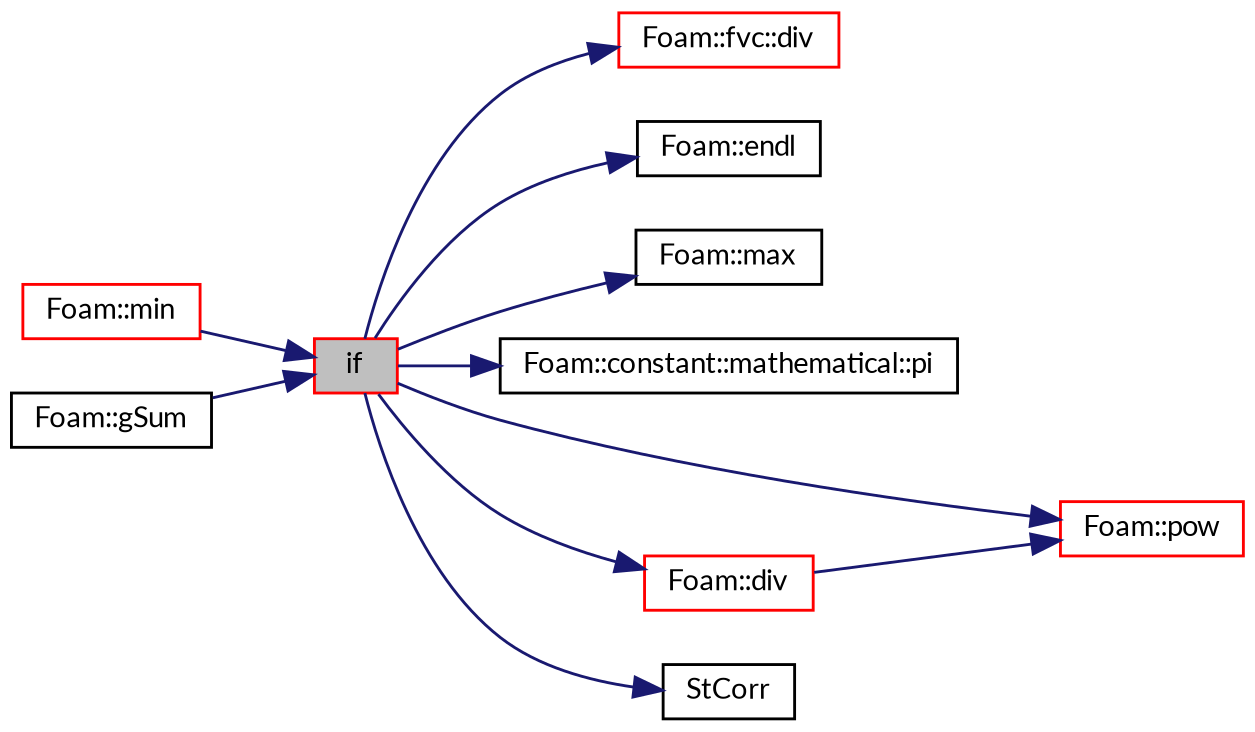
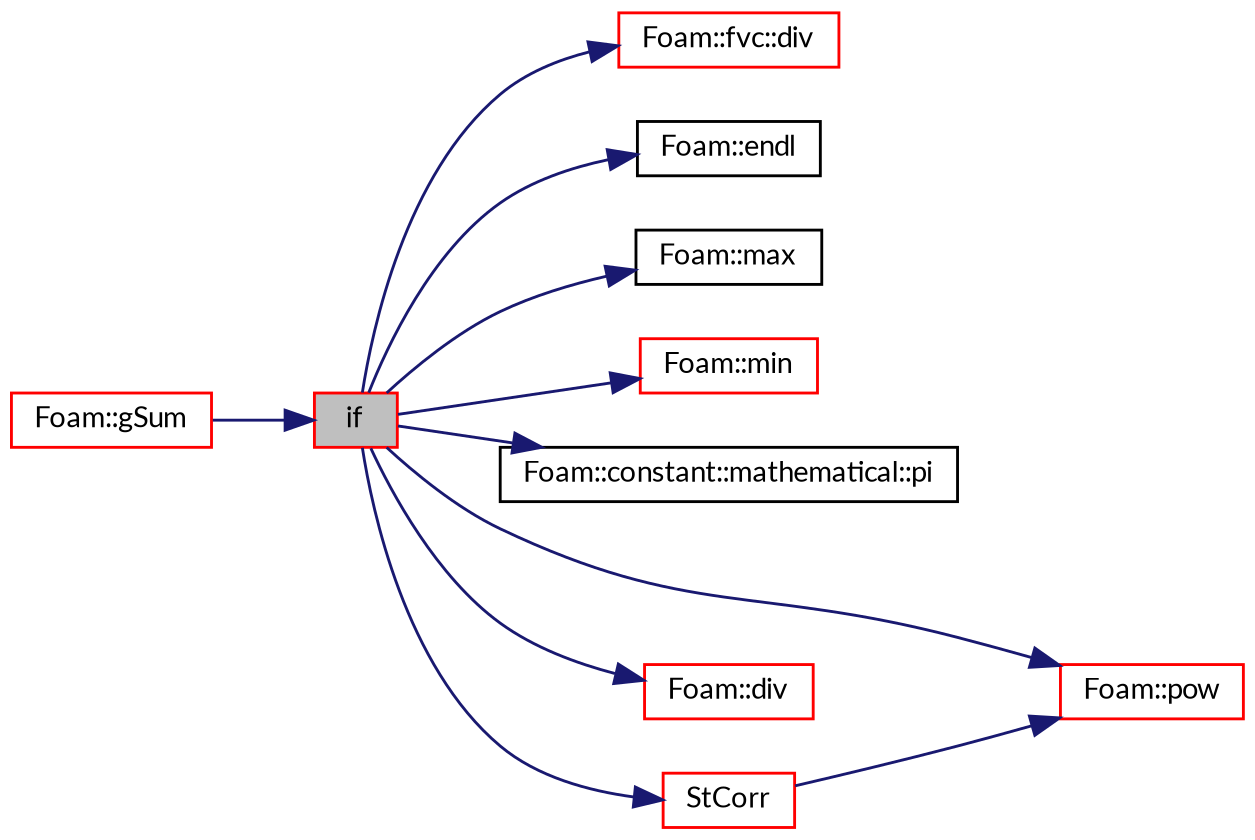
(243, 341) -> (504, 399)
(111, 420) -> (111, 420)
(923, 558) -> (914, 757)
(729, 692) -> (729, 800)
